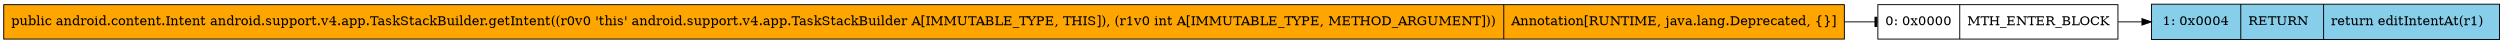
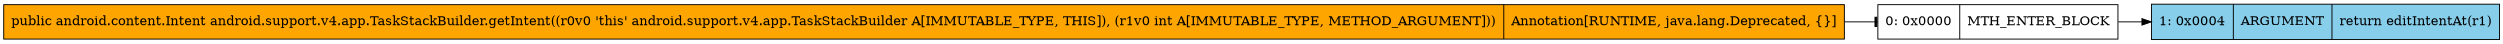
(2278, 21) -> (2283, 21)
